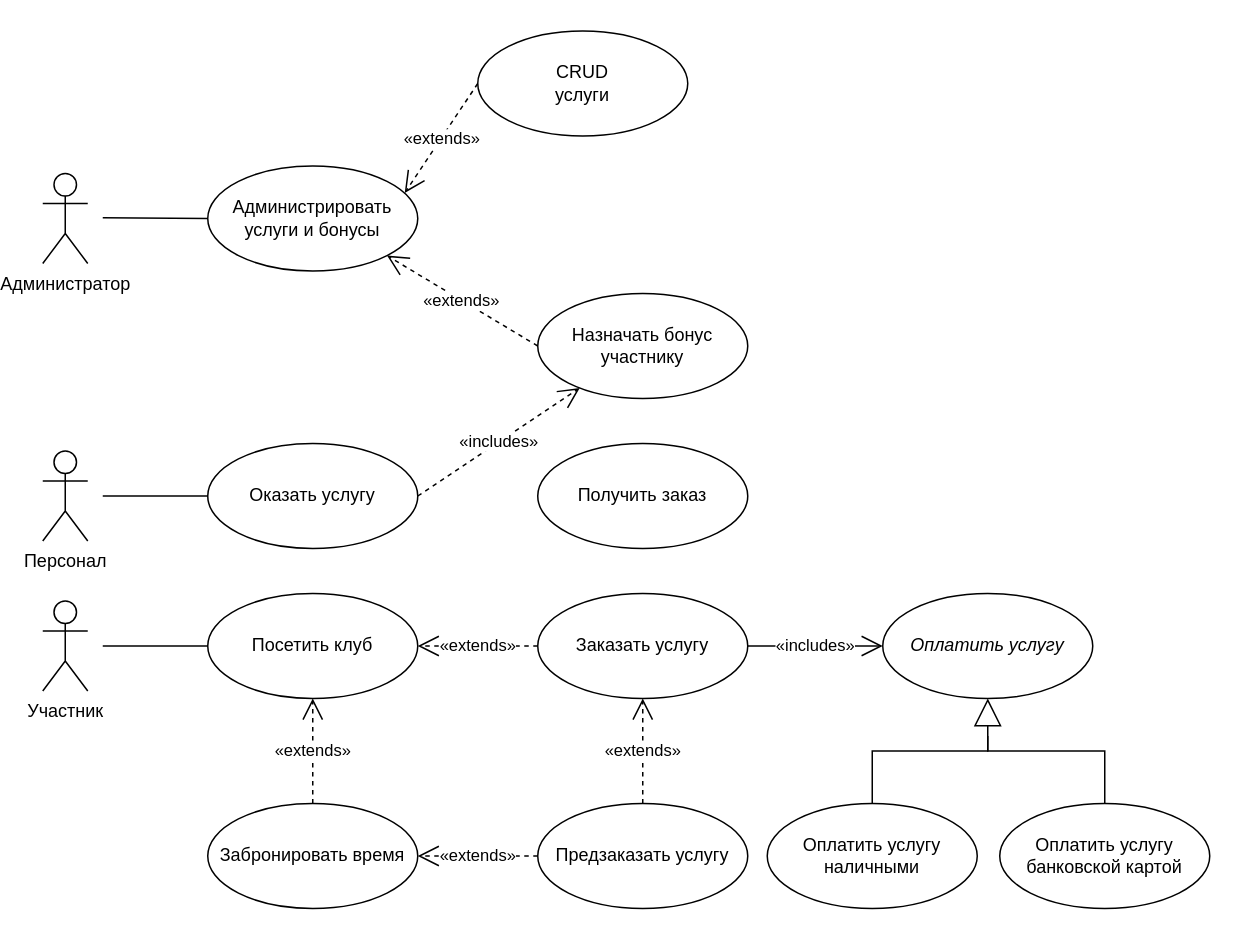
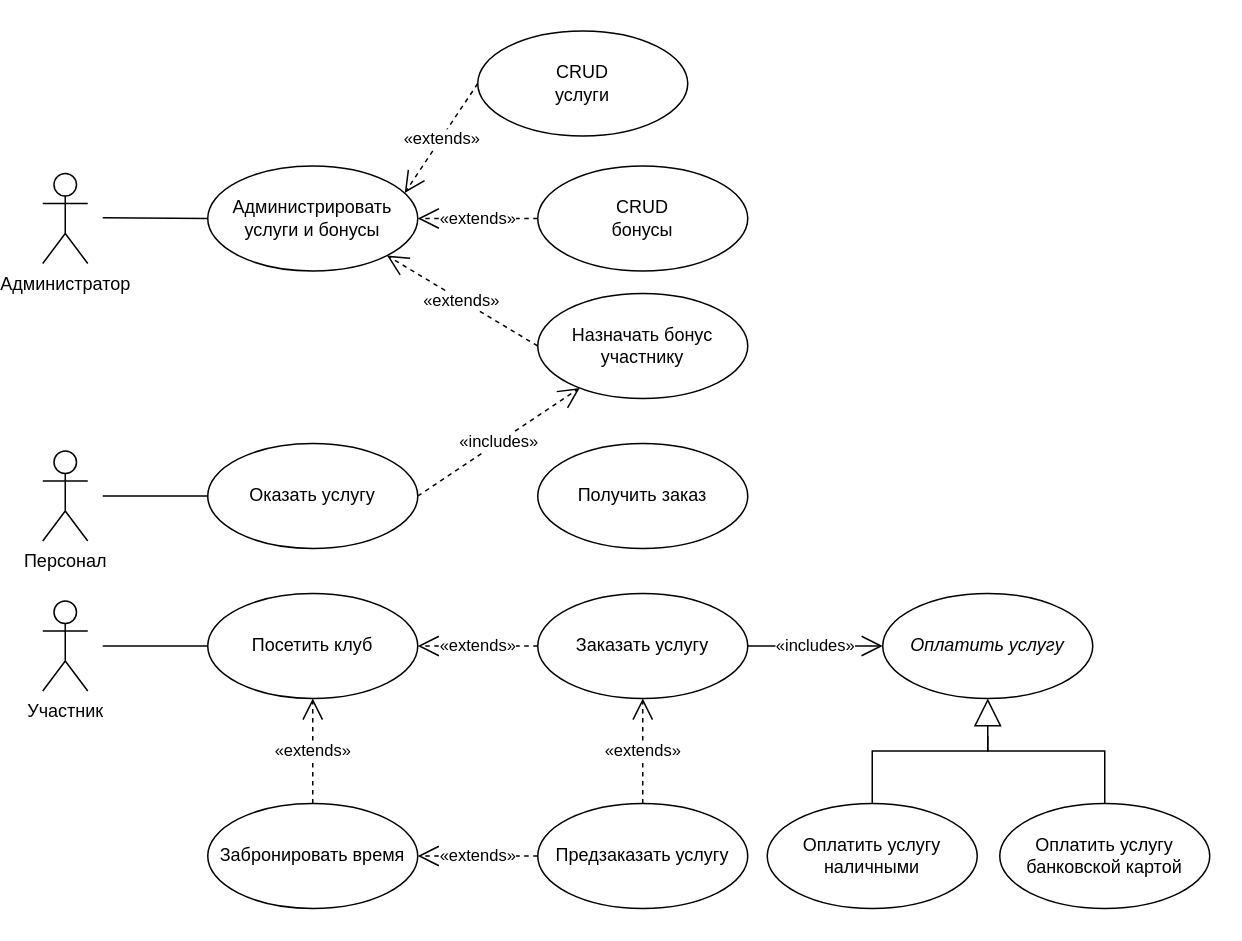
none -> (479, 218)
none -> (643, 218)
